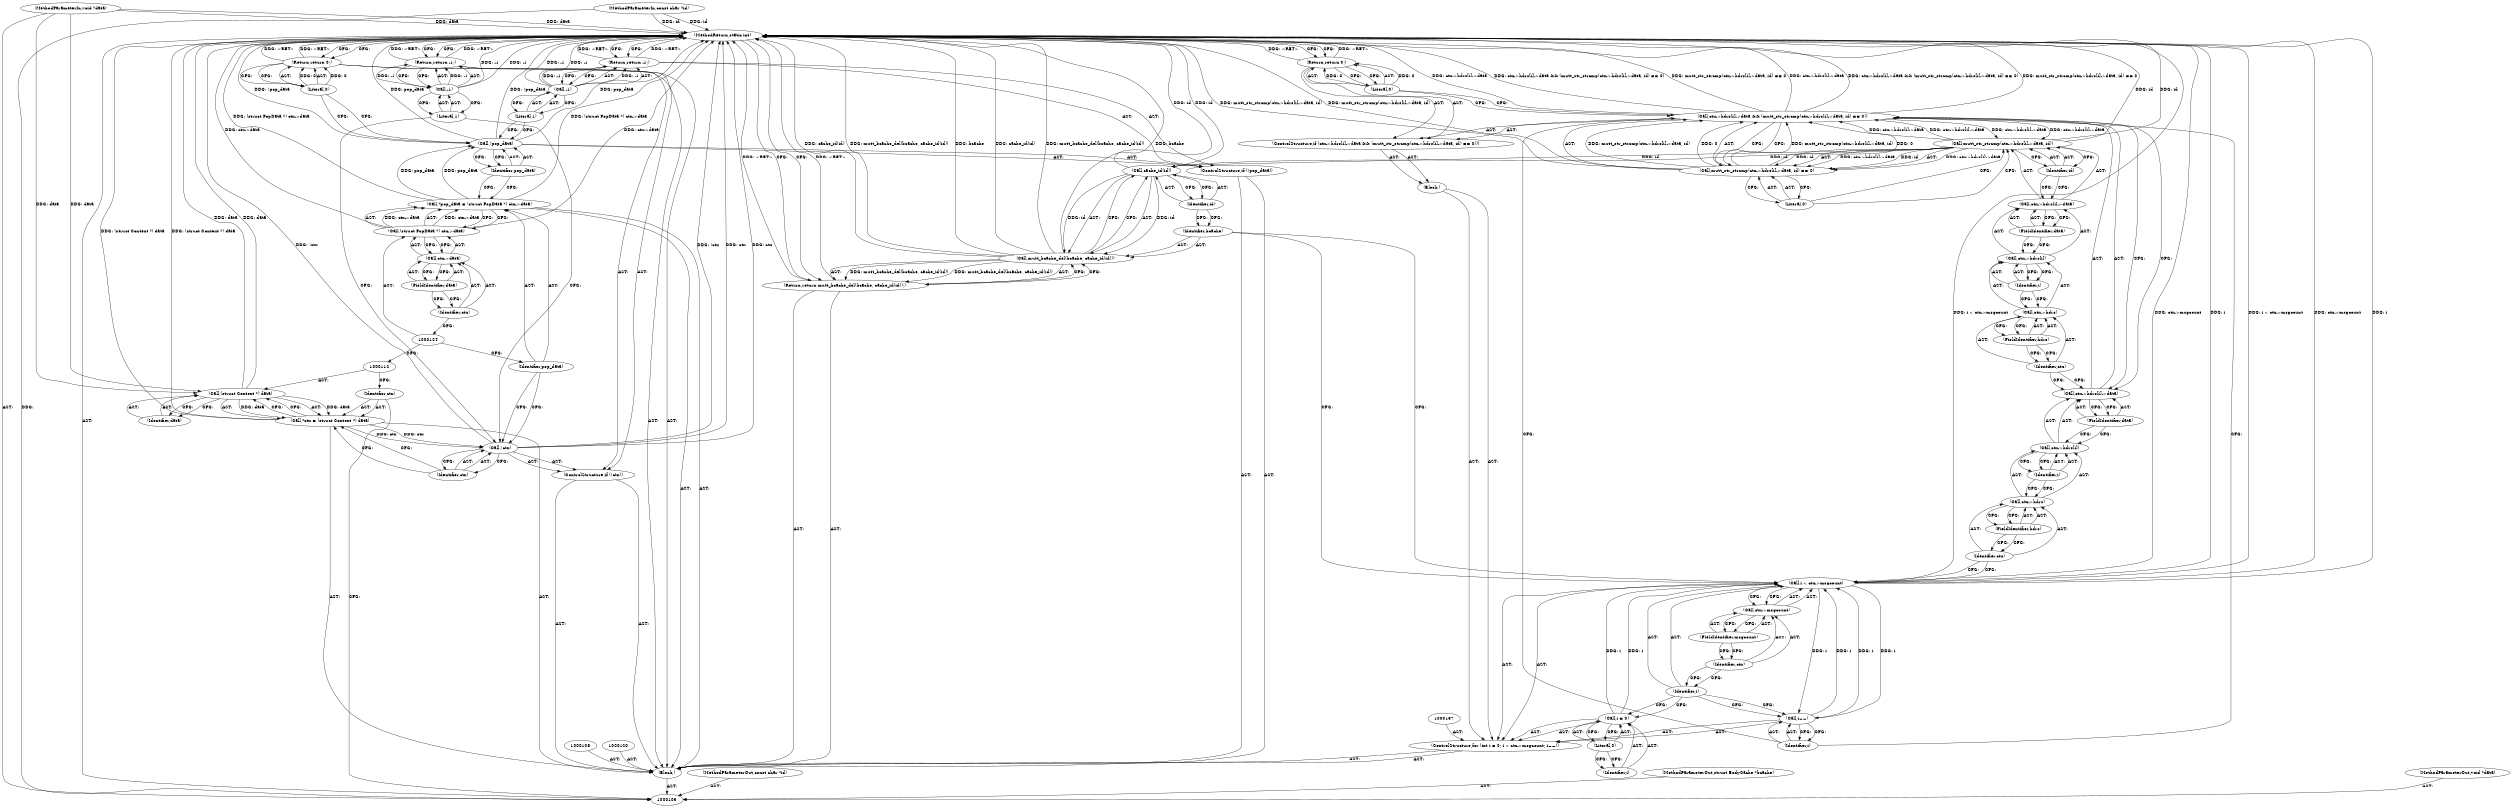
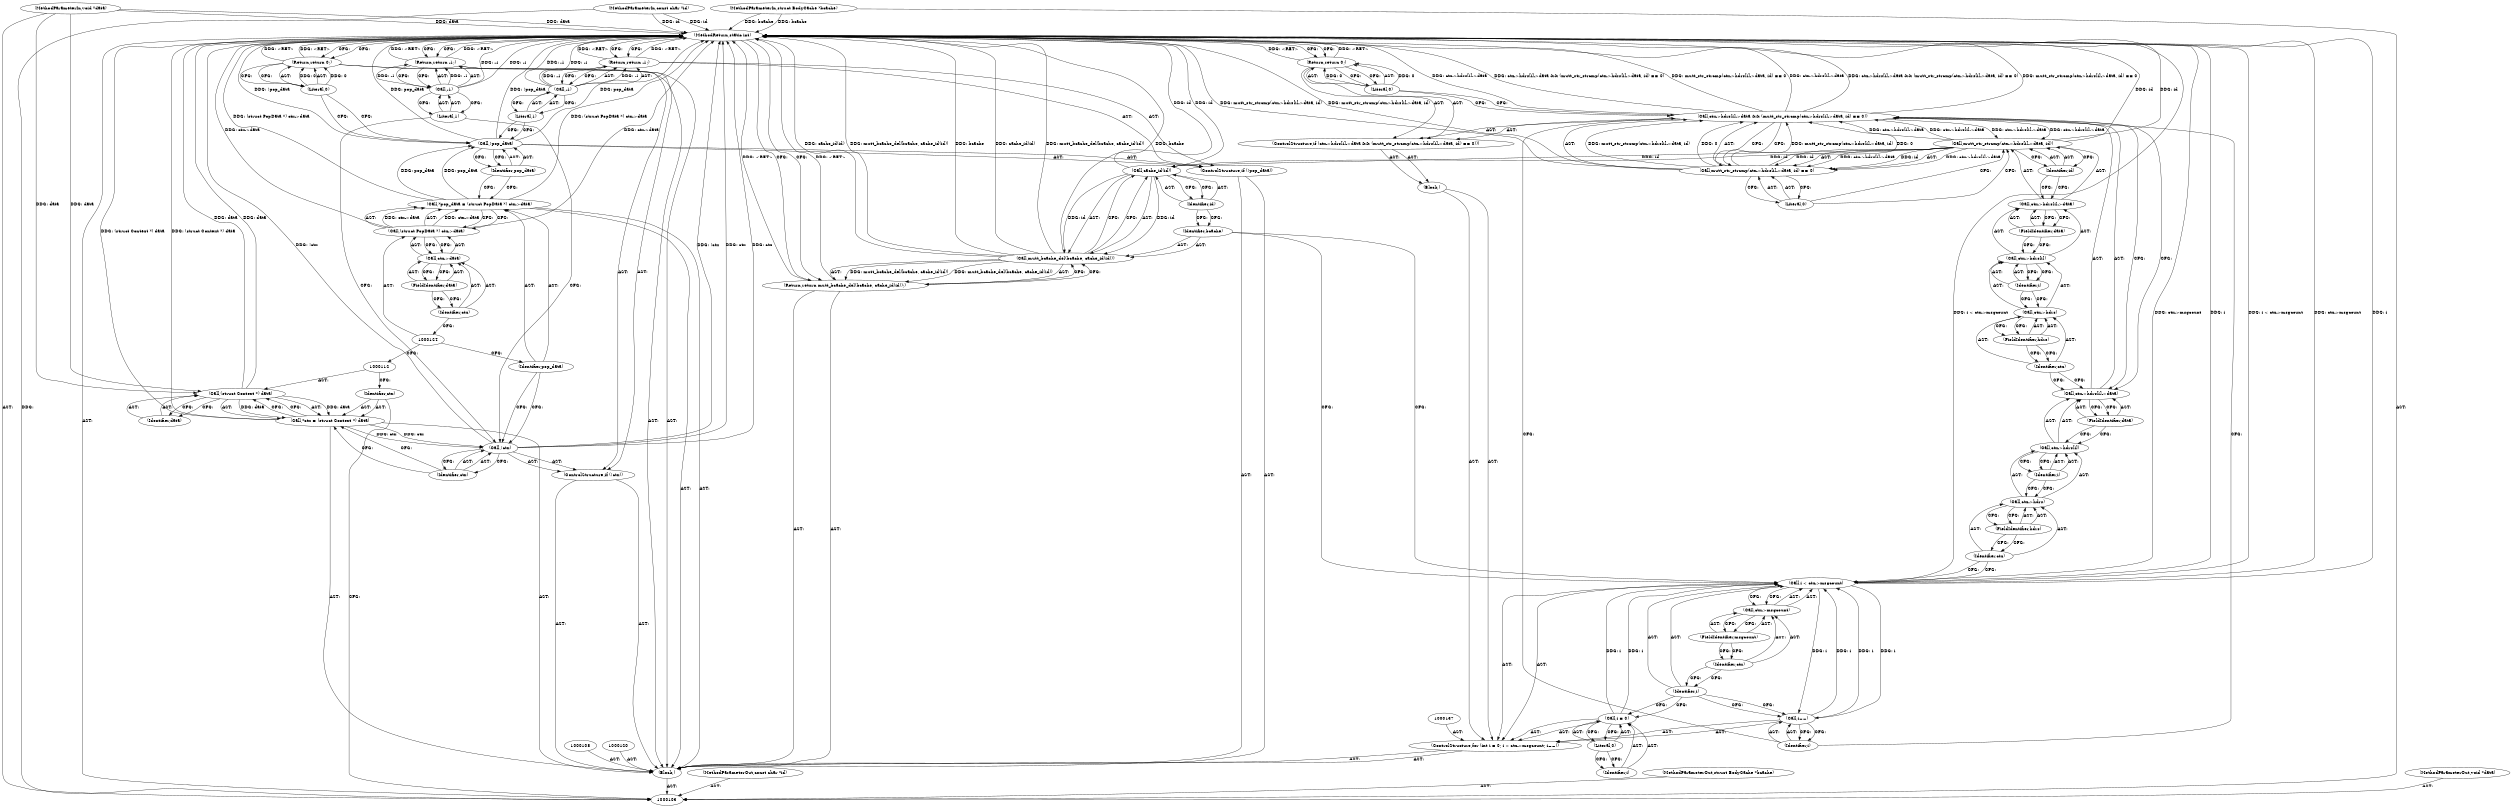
none -> (784, 8)
